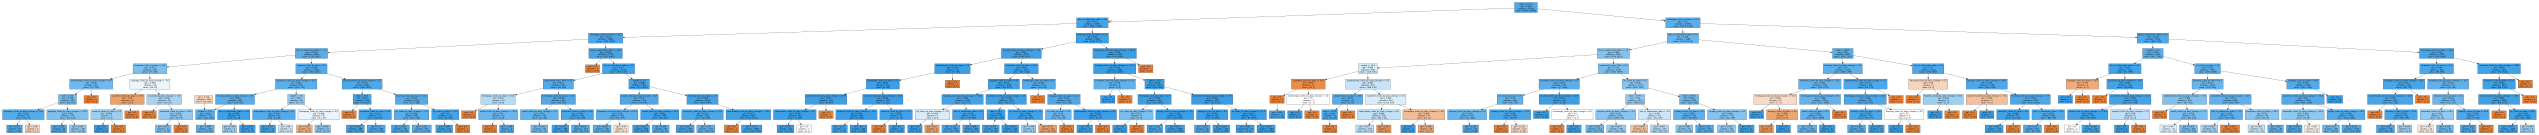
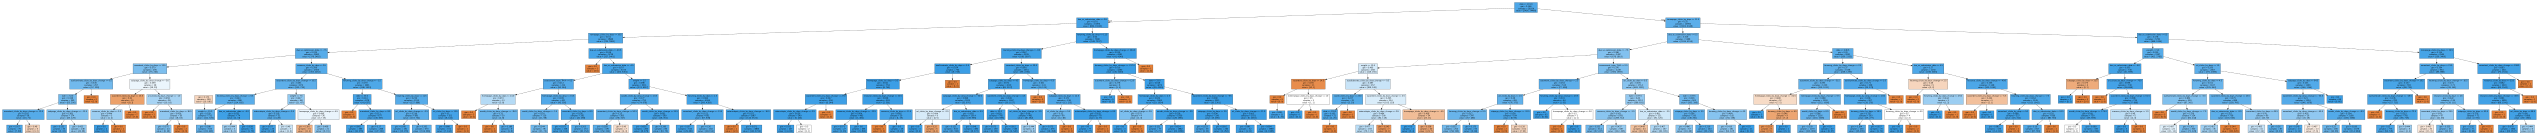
(994, 123) -> (992, 122)
(1048, 129) -> (1048, 129)
(1245, 129) -> (1245, 129)
none -> (1451, 129)
